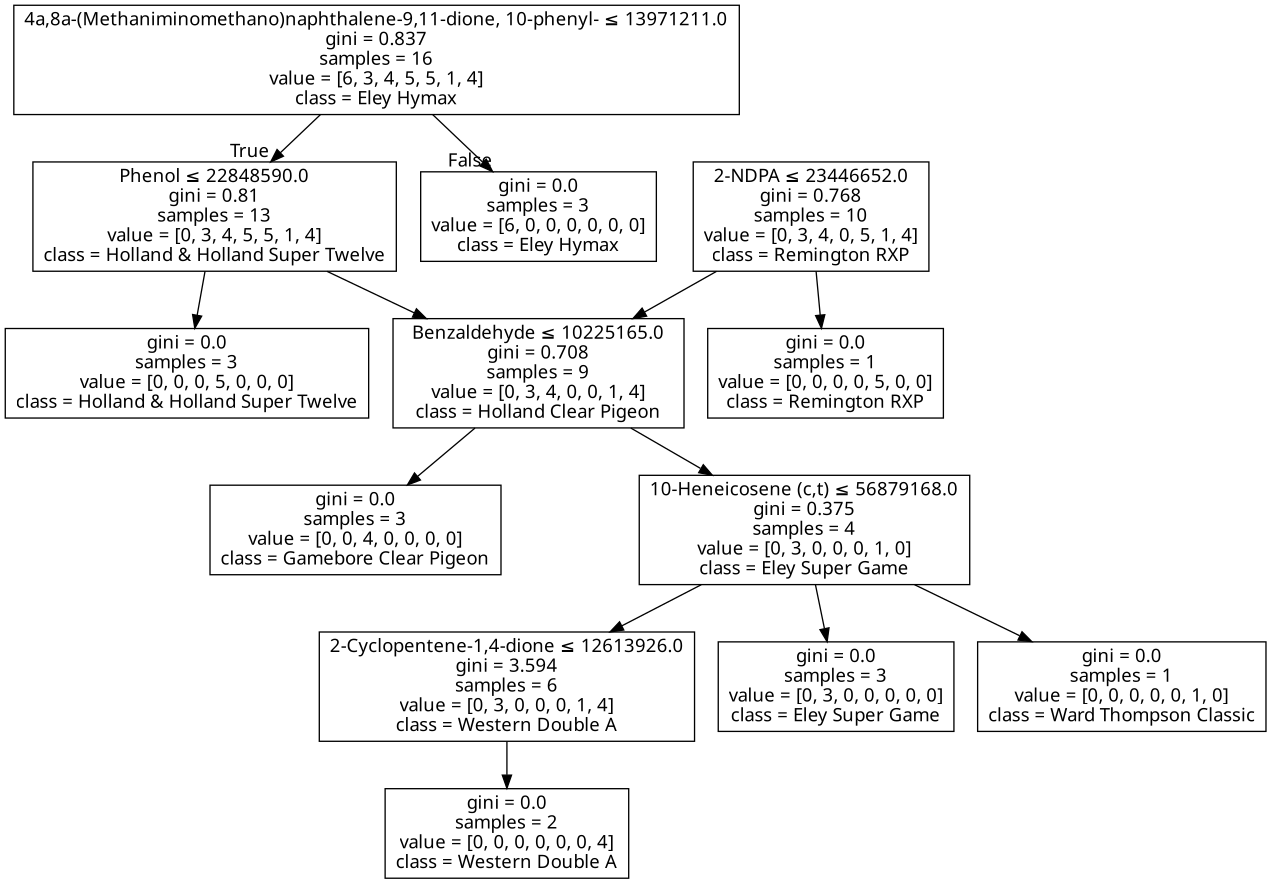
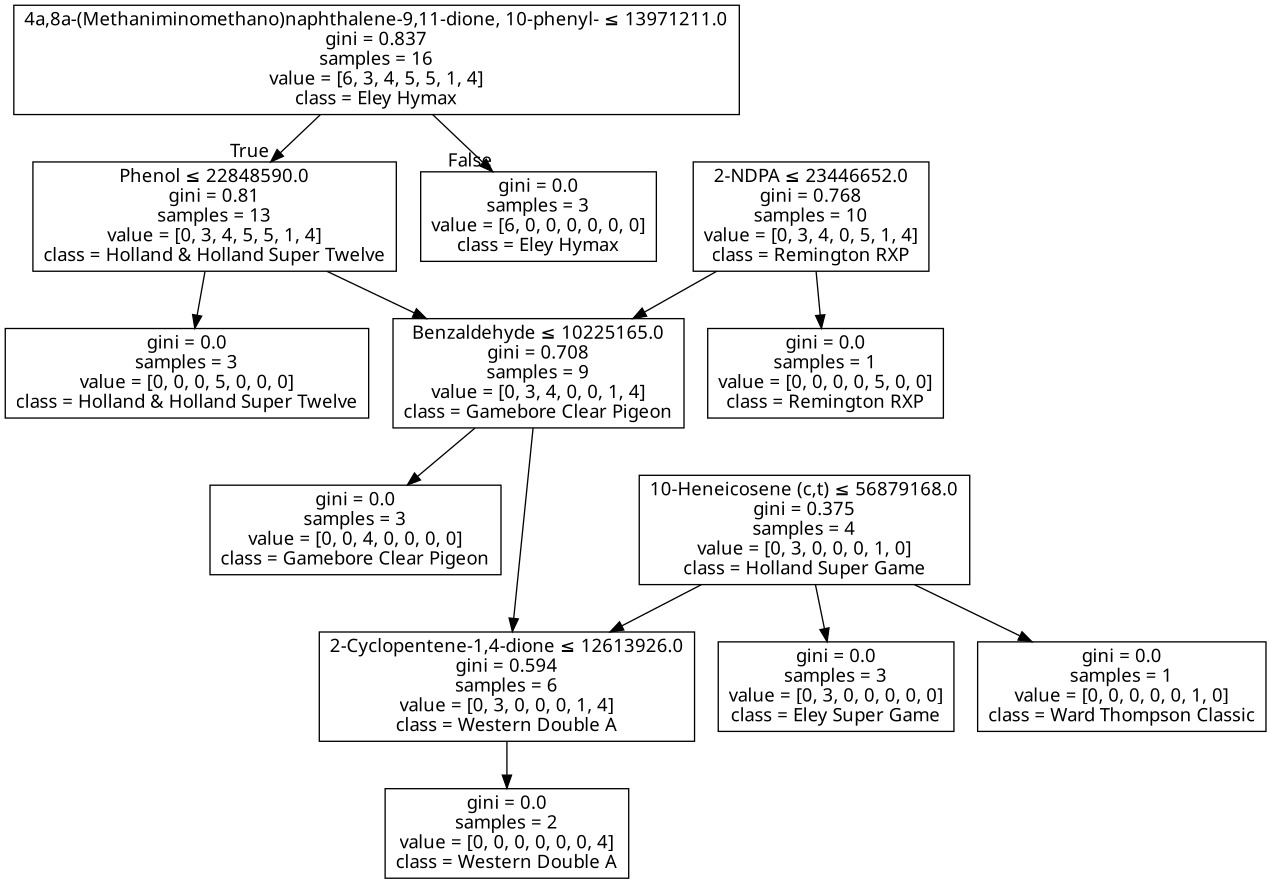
(539, 412) -> (539, 412)
(666, 448) -> (523, 523)
(804, 569) -> (804, 569)
(507, 666) -> (507, 666)
